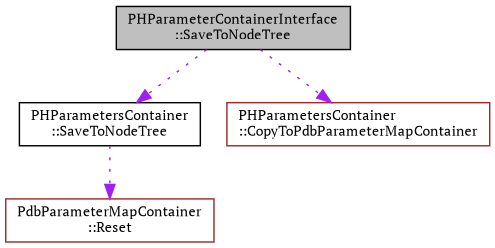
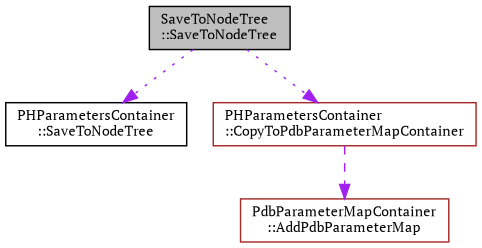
(233, 28) -> (220, 28)
(110, 220) -> none
none -> (345, 220)
